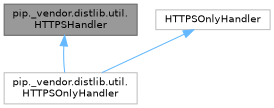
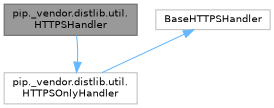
(213, 20) -> (213, 20)
(64, 59) -> (78, 49)
